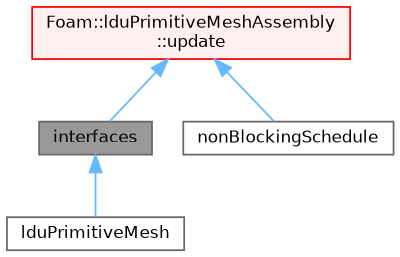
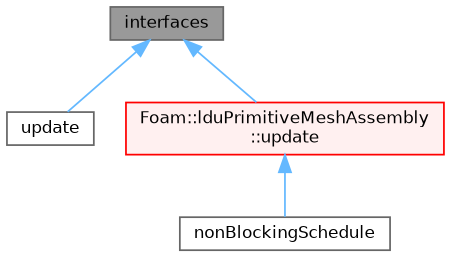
(133, 97) -> (227, 77)
(96, 234) -> (50, 129)
